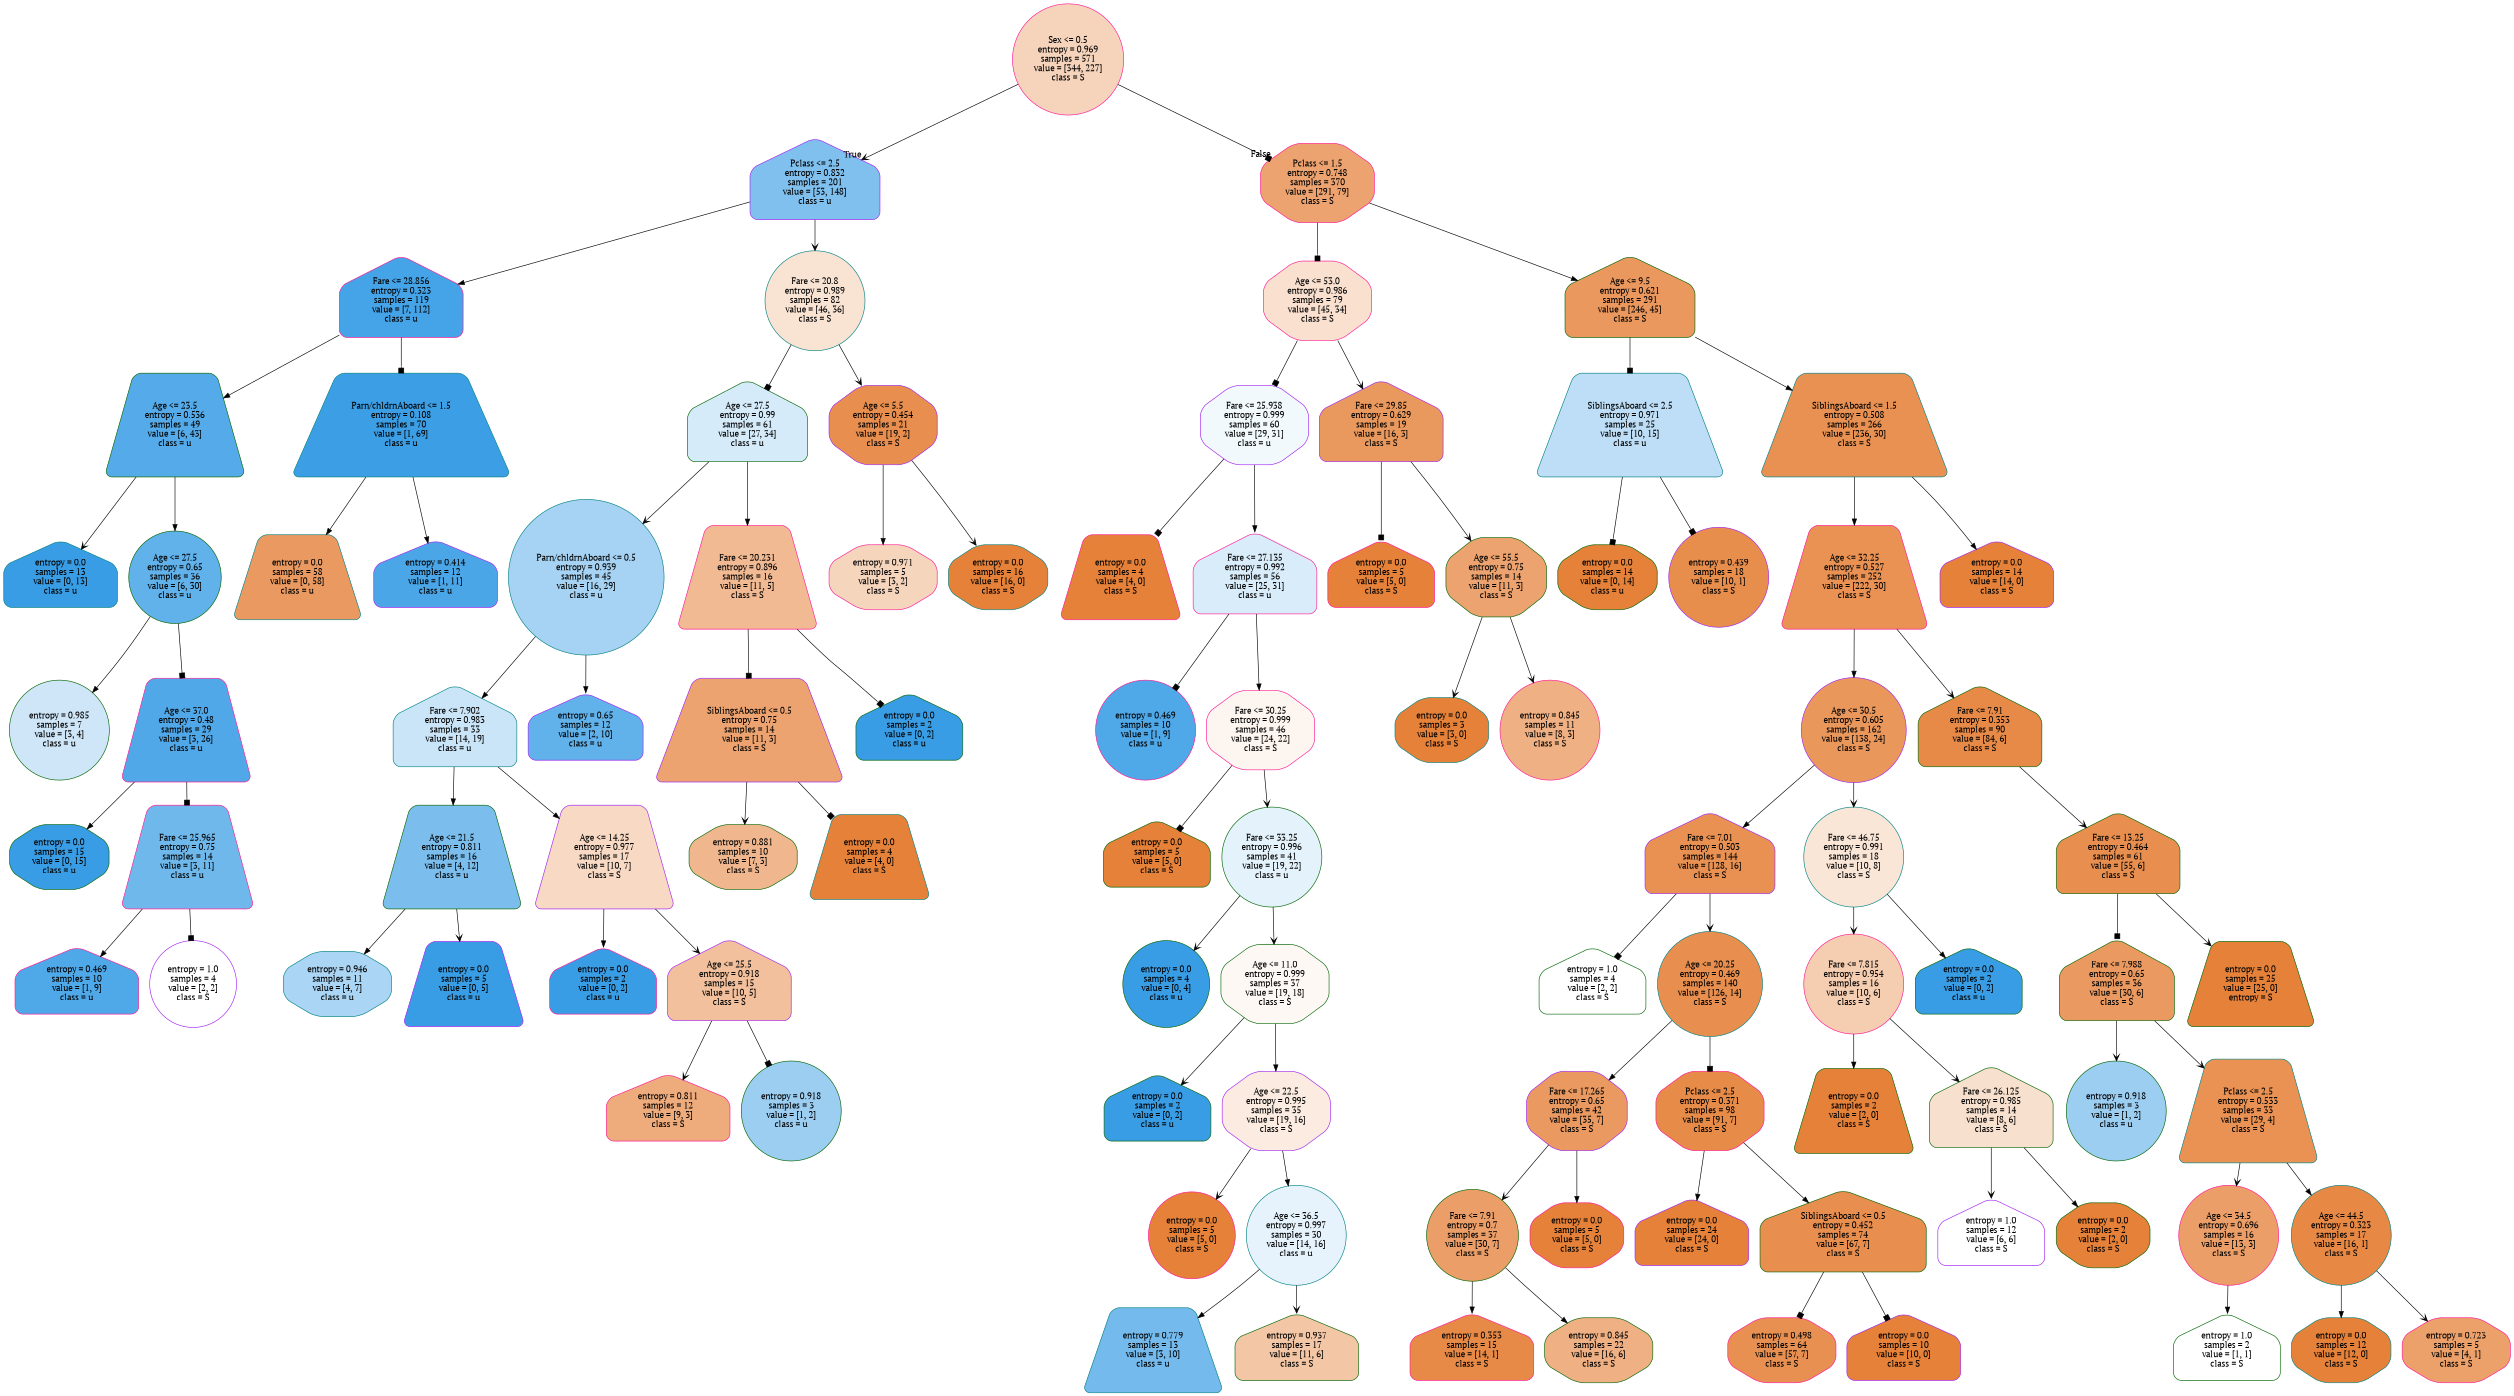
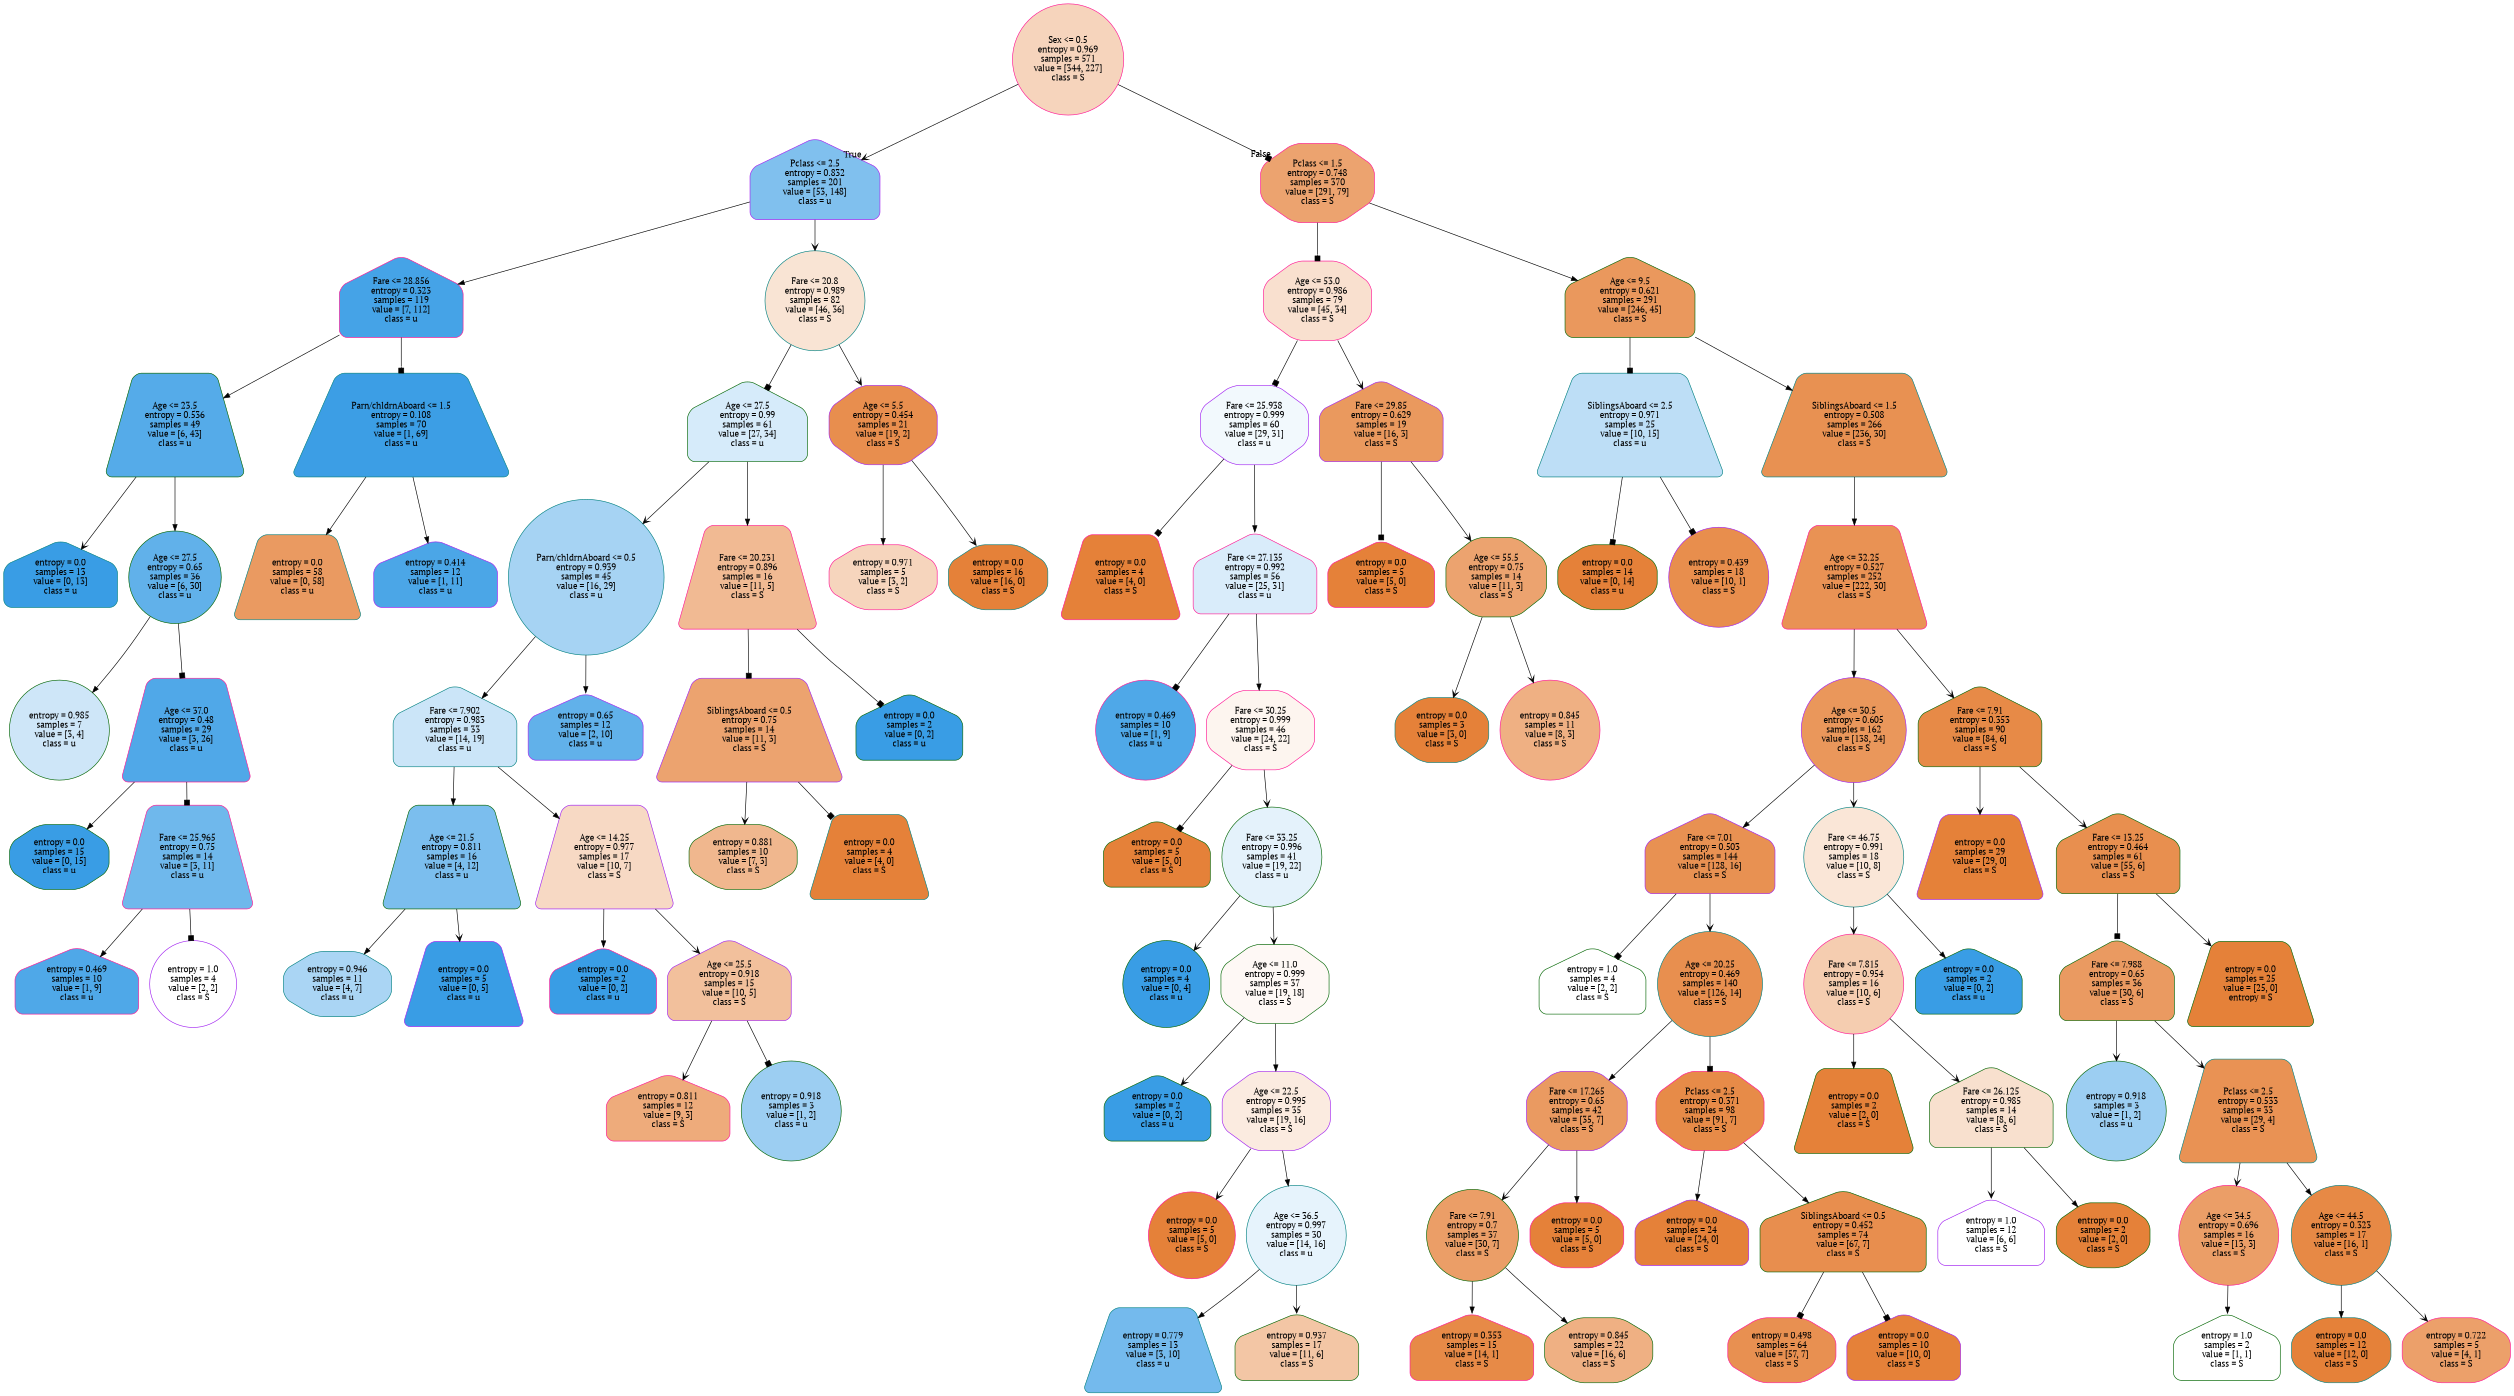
(1997, 577) -> none
none -> (1980, 857)
(2456, 1350) -> (2456, 1350)
